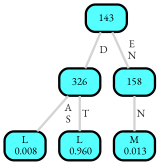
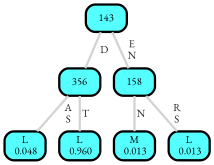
(80, 82) -> (80, 82)
(25, 146) -> (25, 146)
none -> (189, 146)
